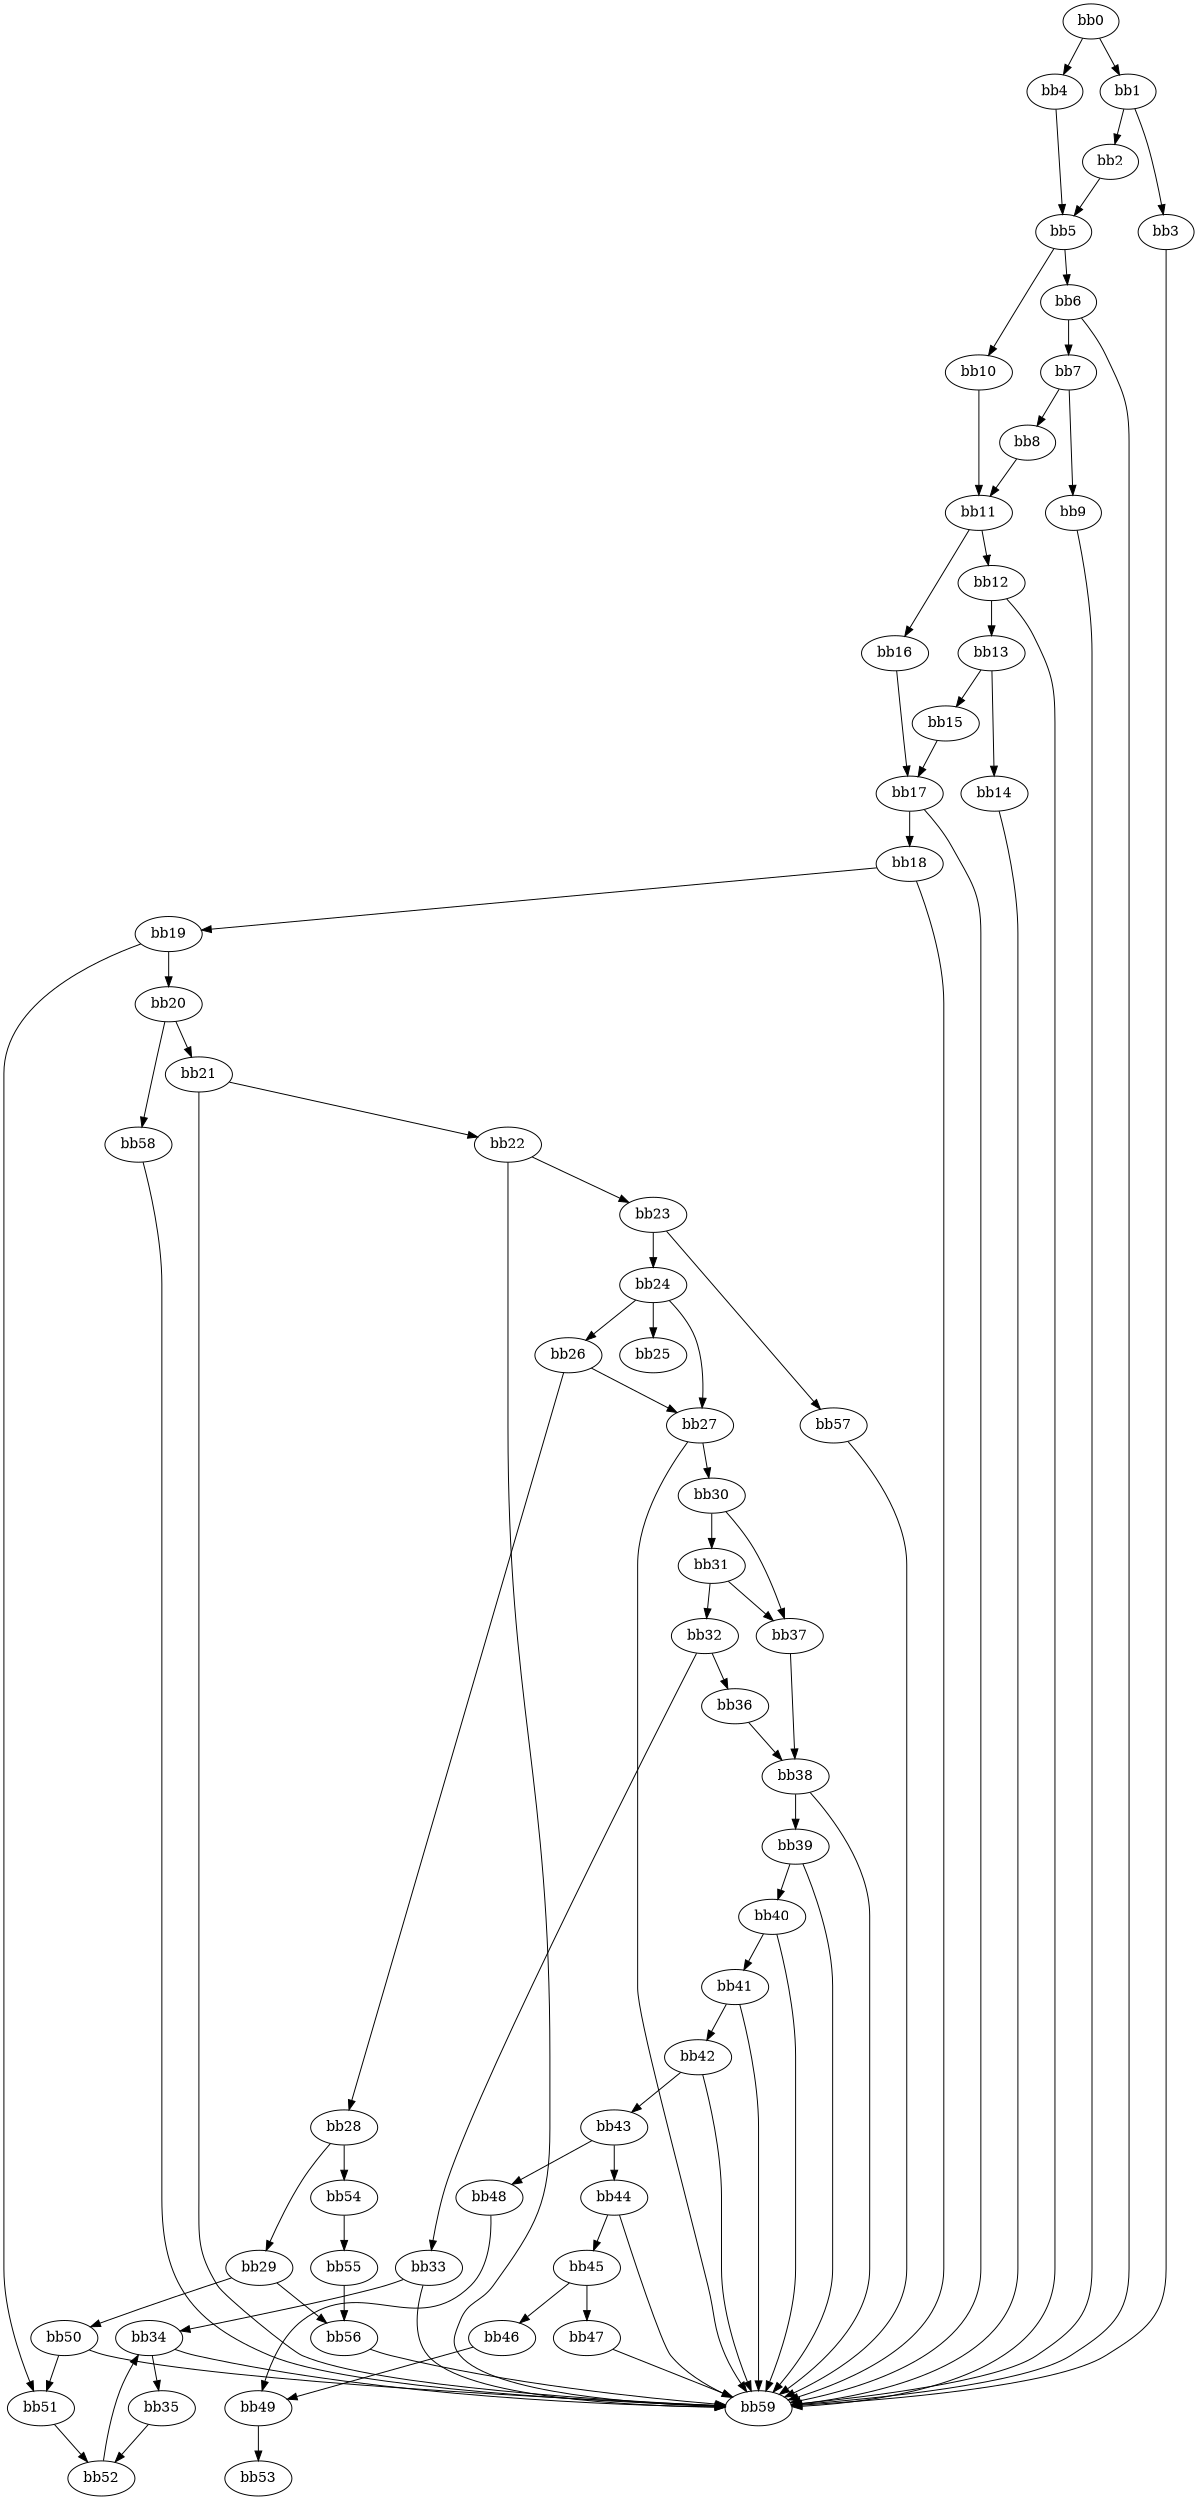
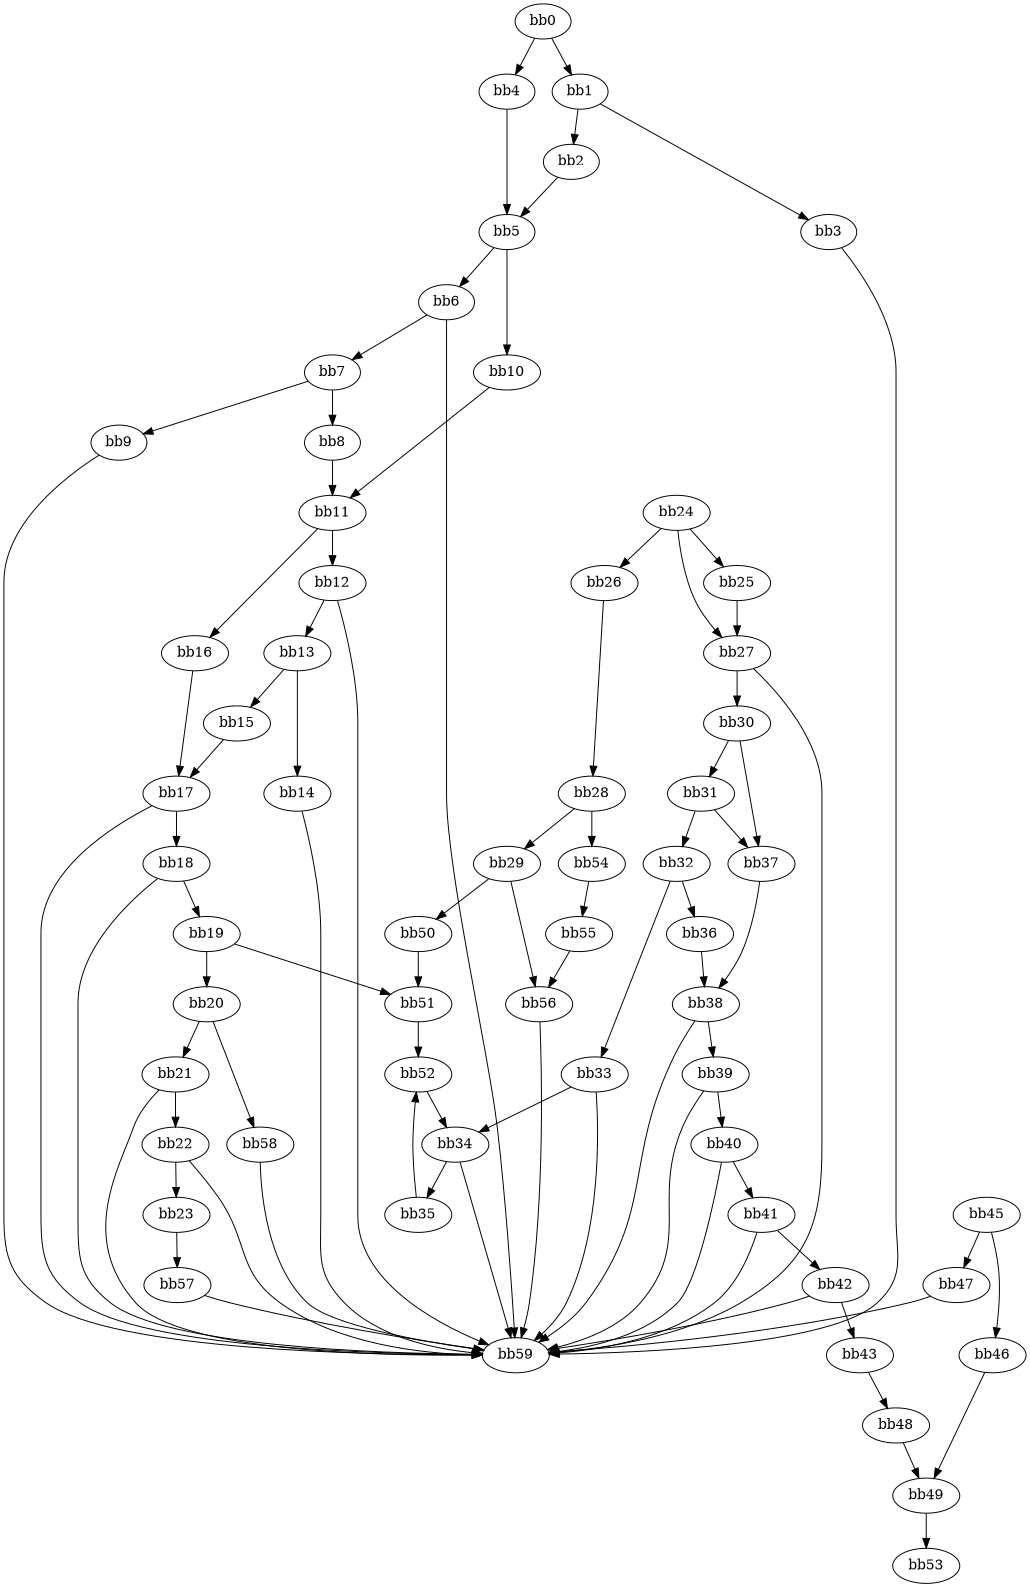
(653, 1245) -> none
(630, 1388) -> (737, 613)
(614, 2198) -> none
(291, 2379) -> none
